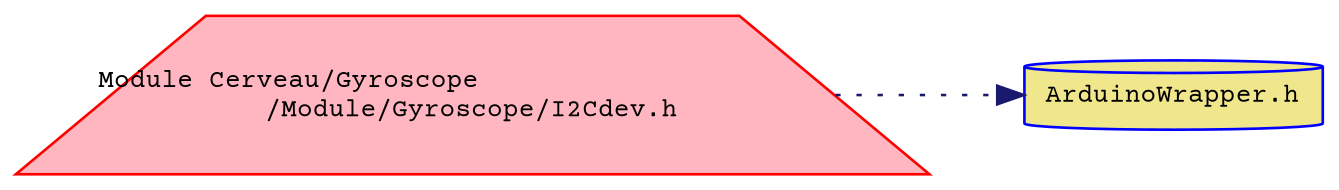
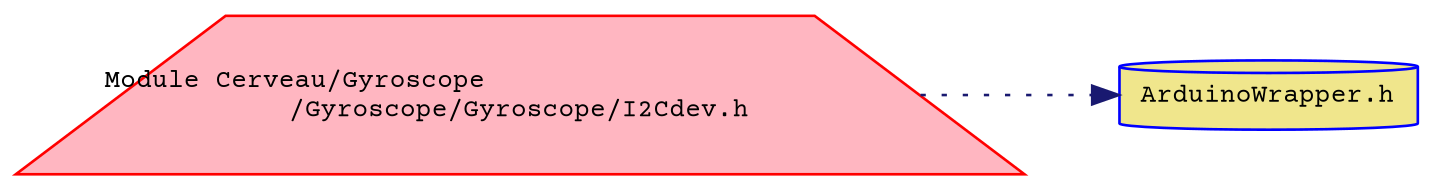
(473, 95) -> (520, 95)
